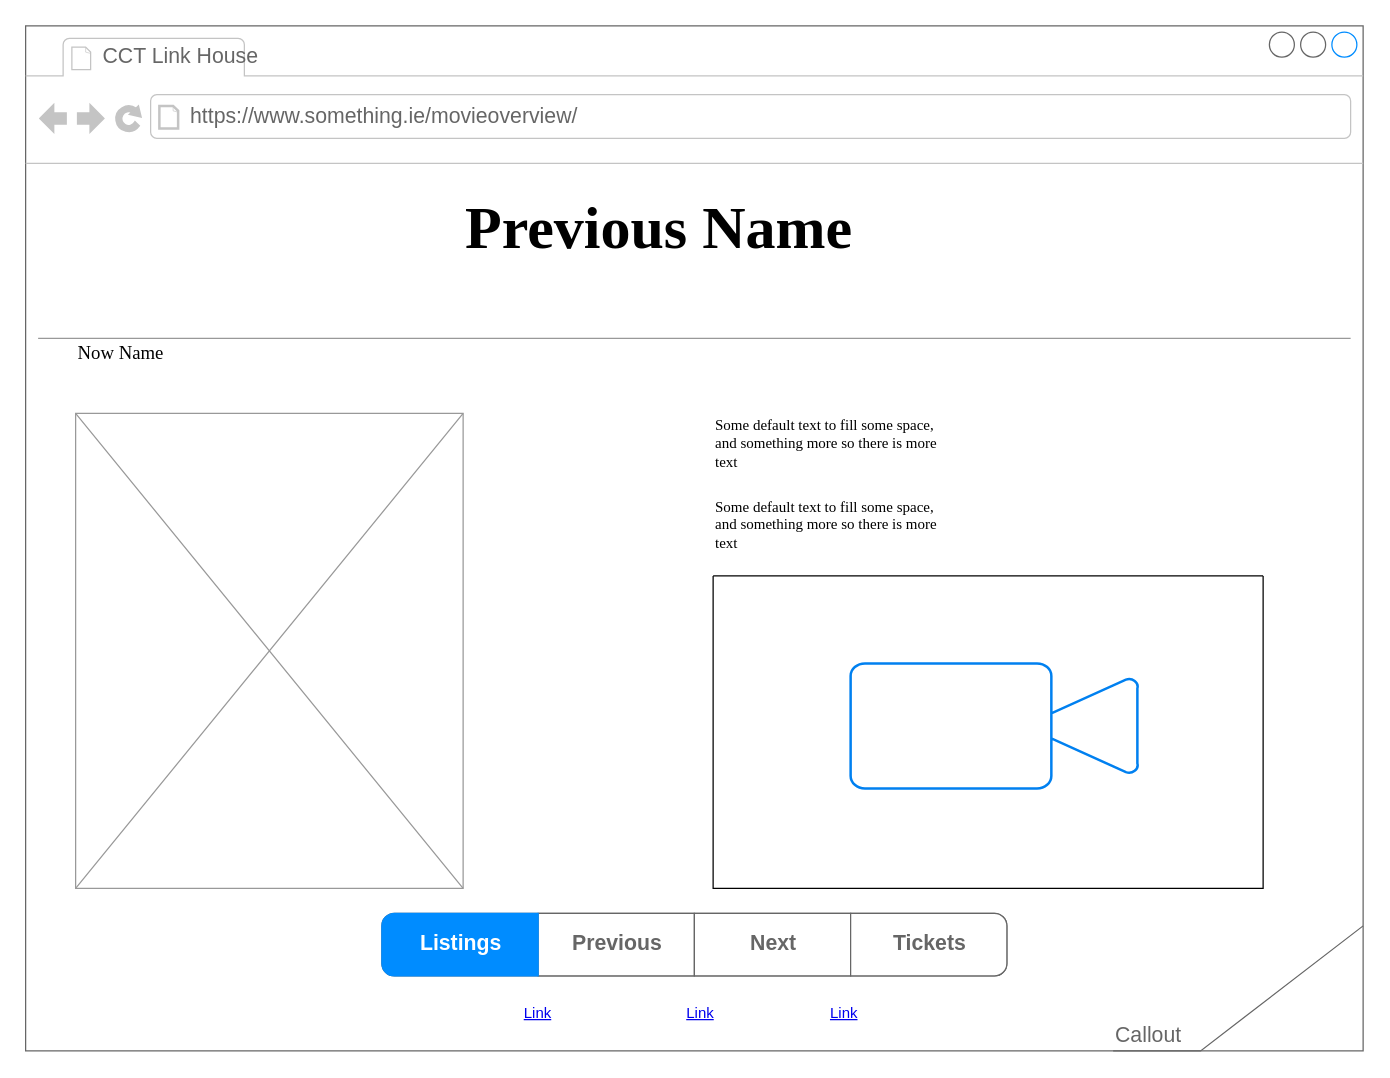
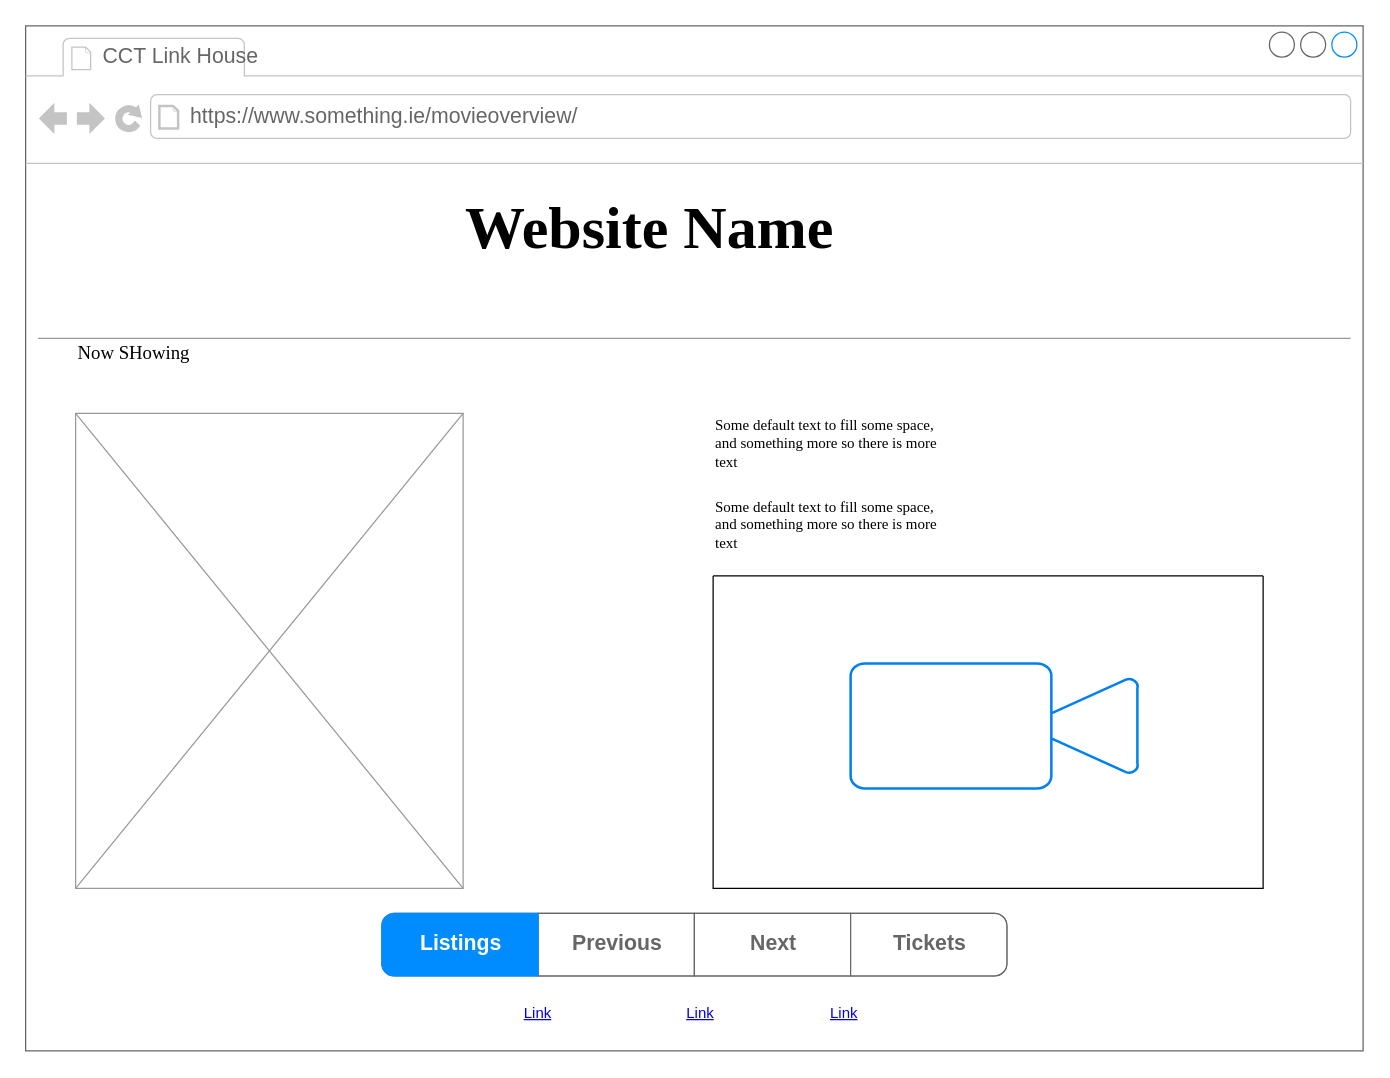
(592, 214) -> (582, 214)
(118, 353) -> (131, 353)
(1238, 988) -> none
